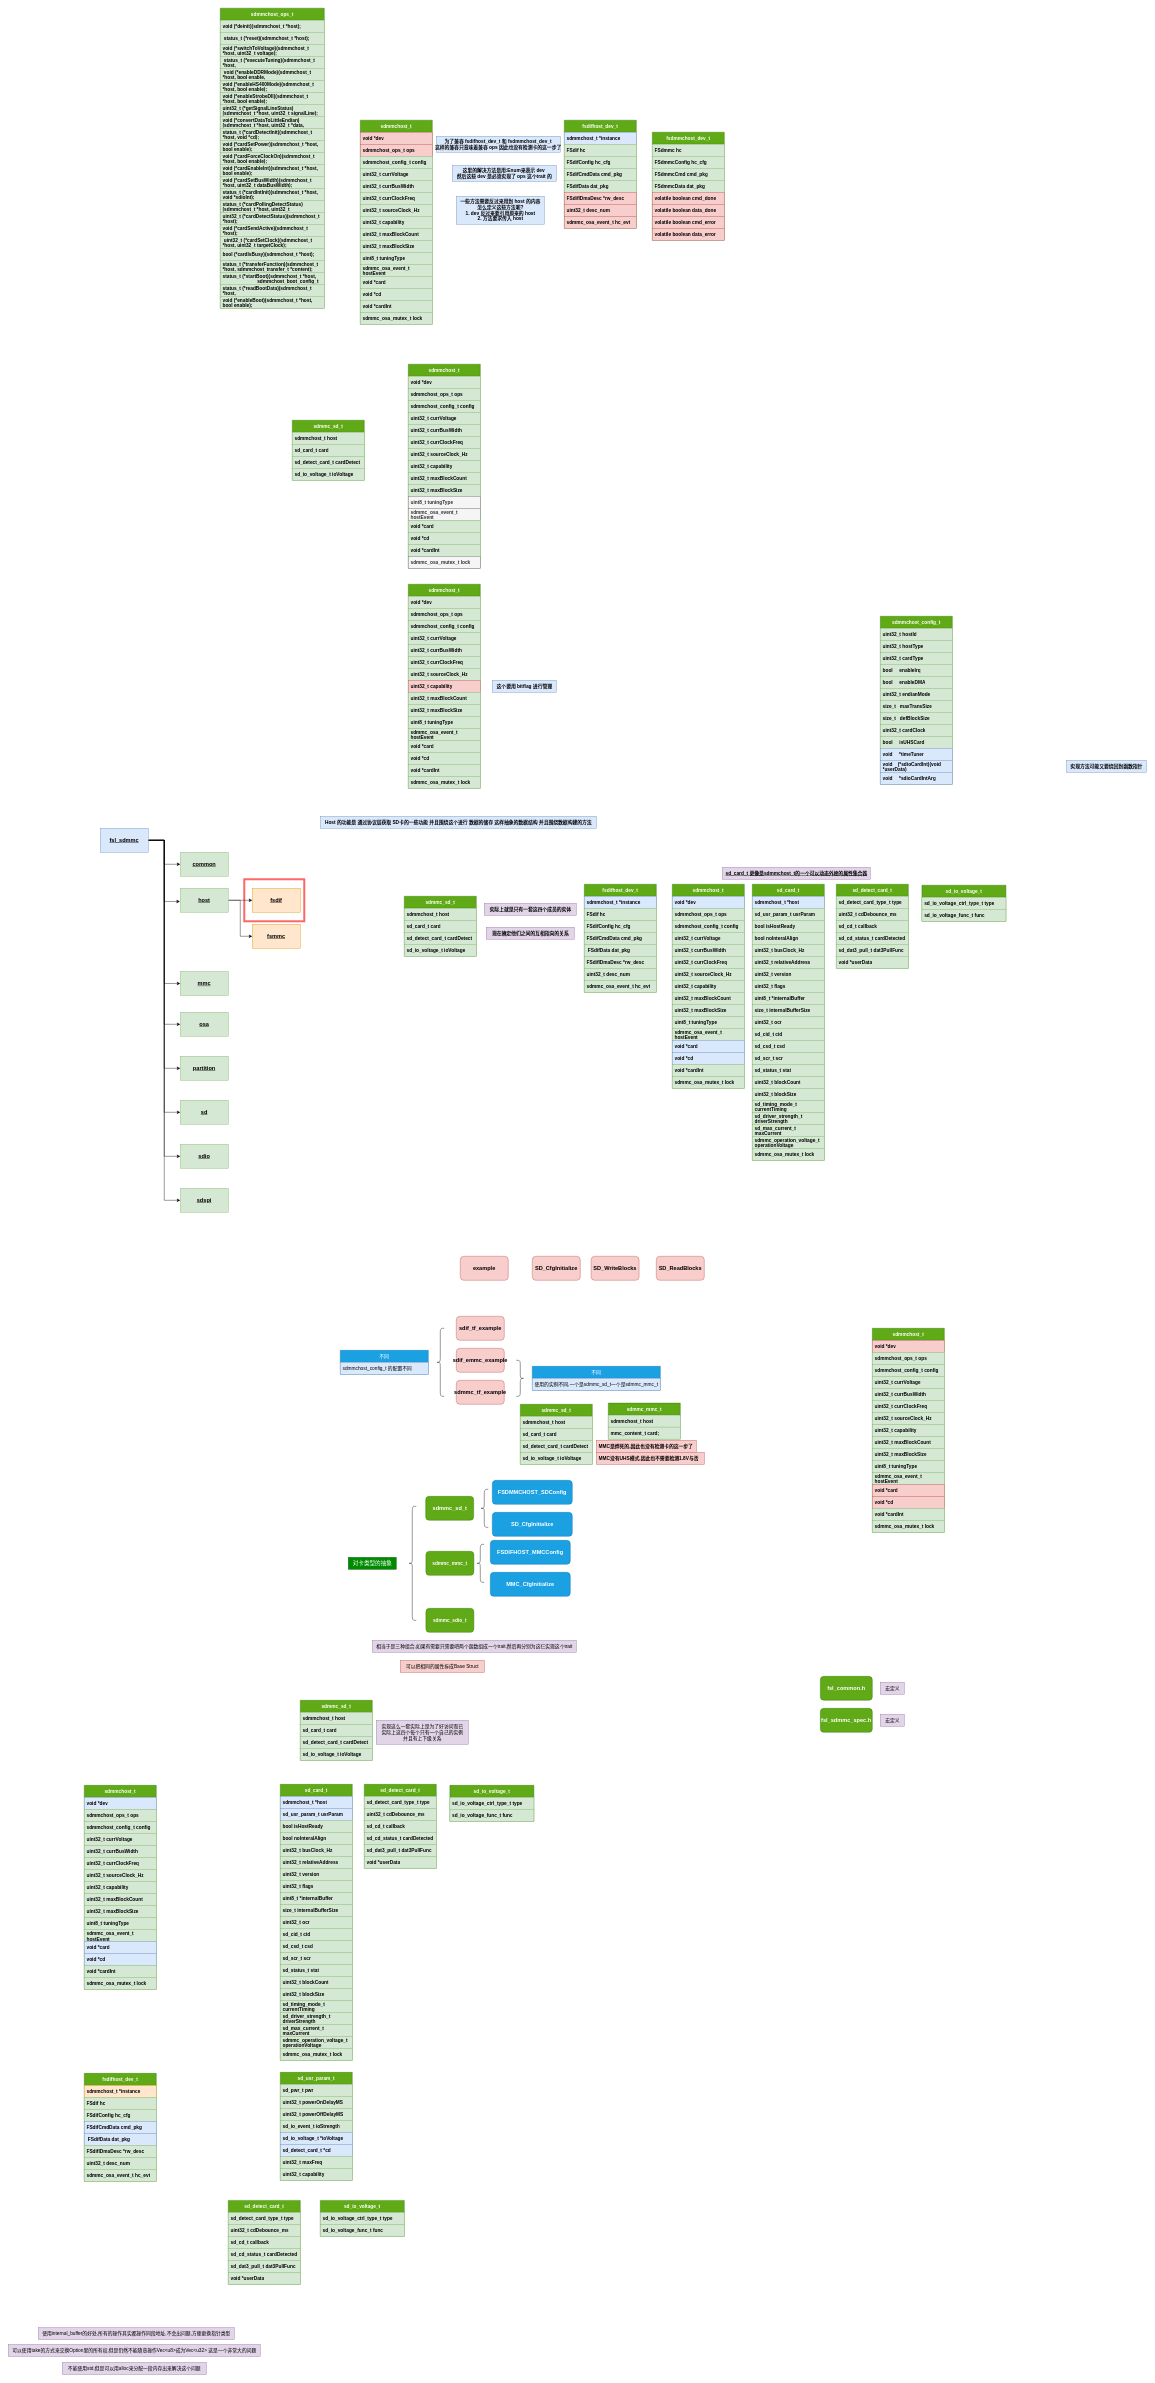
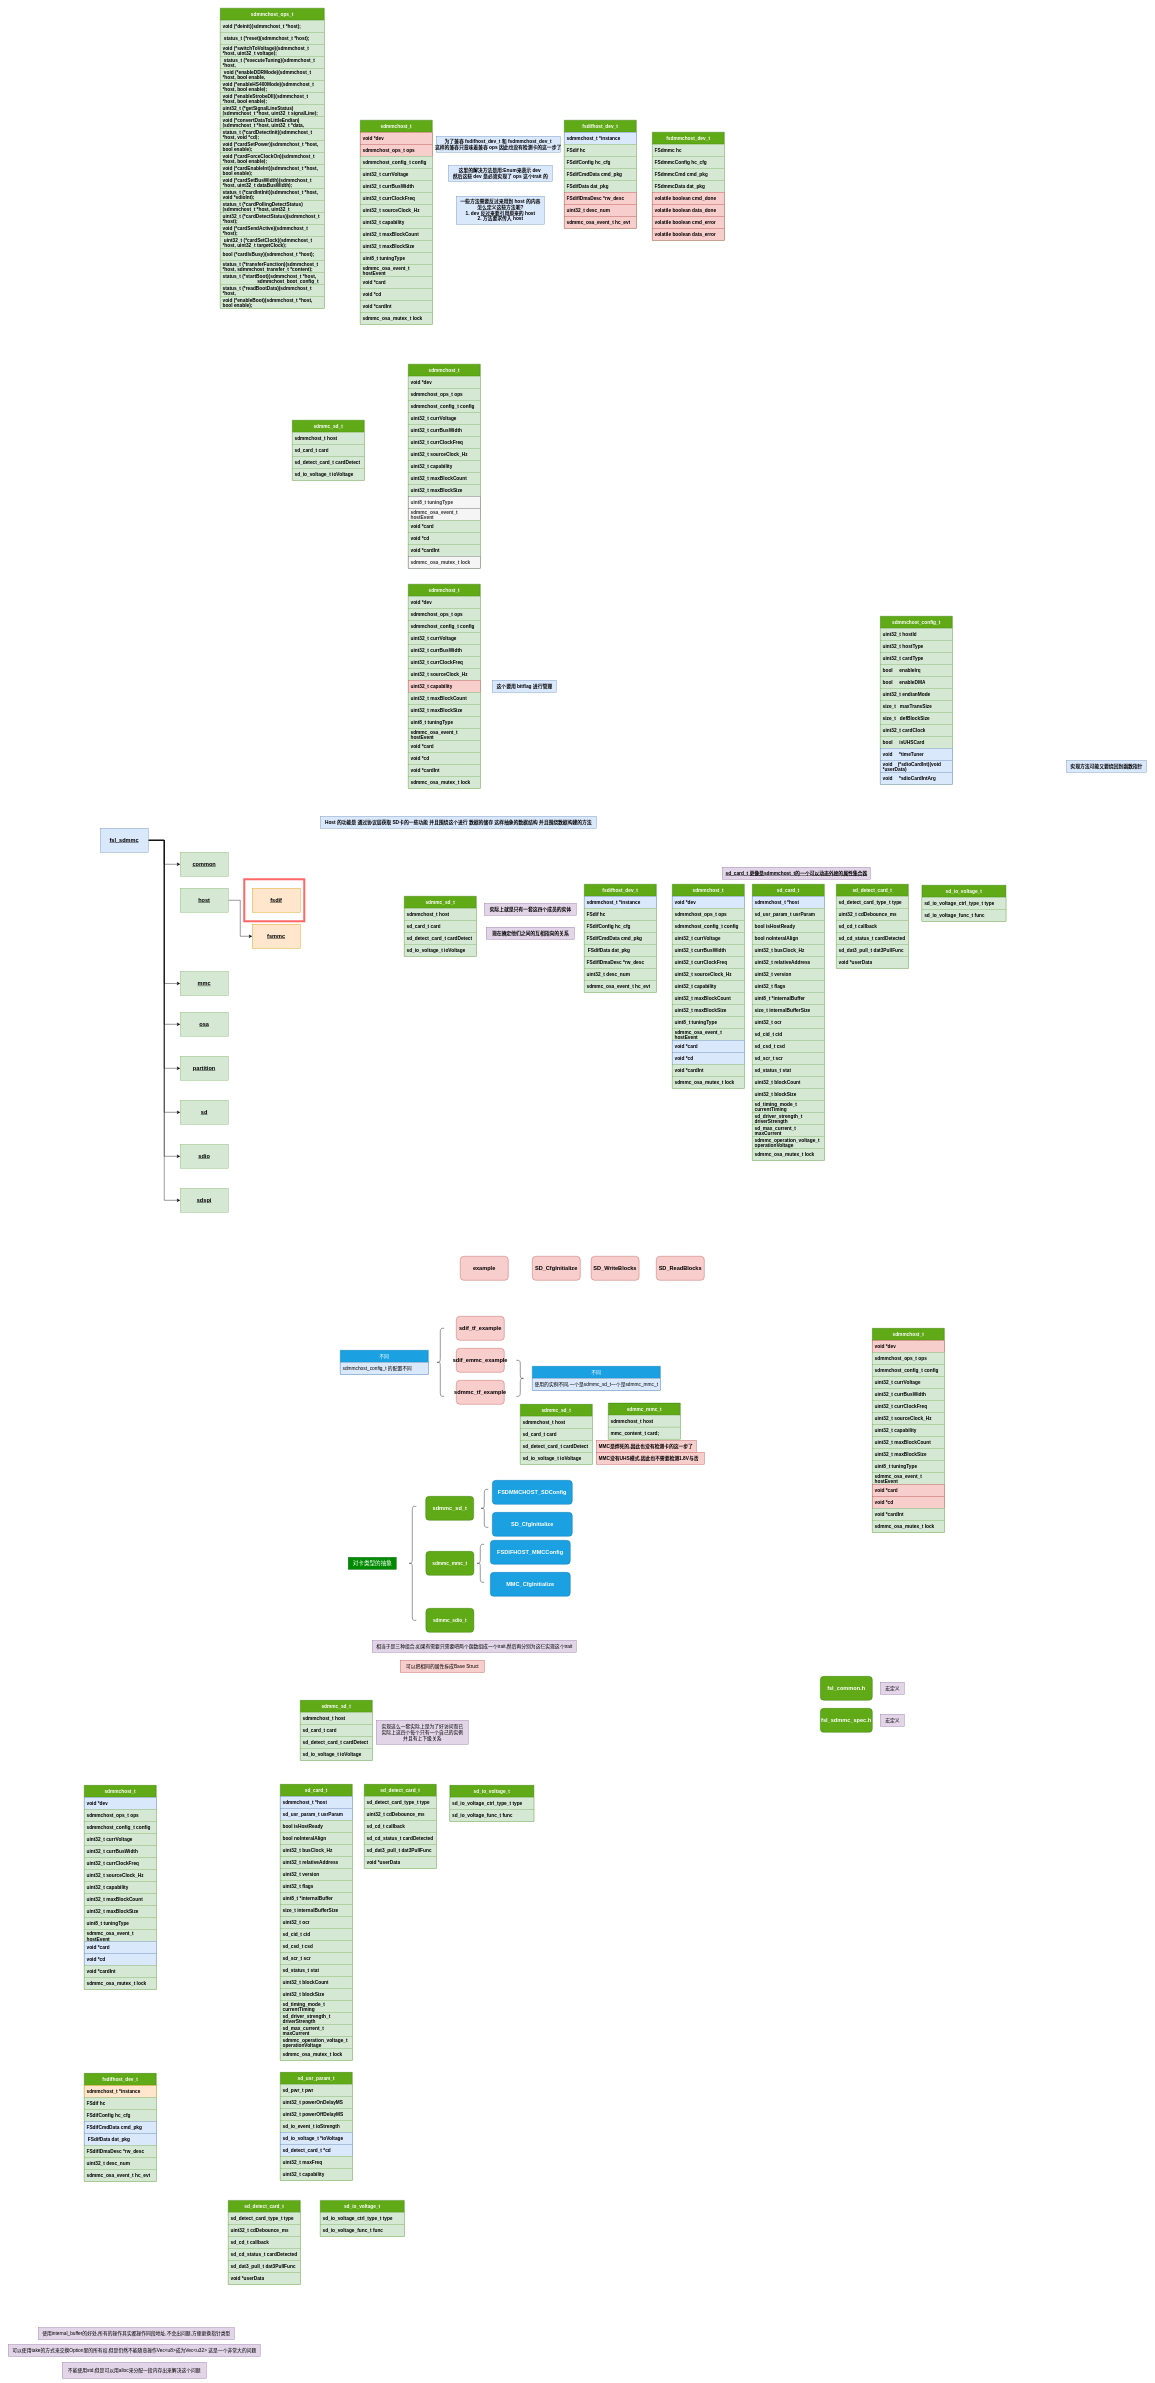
(504, 173) -> (500, 173)
(248, 900) -> none
(176, 901) -> none
(134, 2368) -> (134, 2370)
